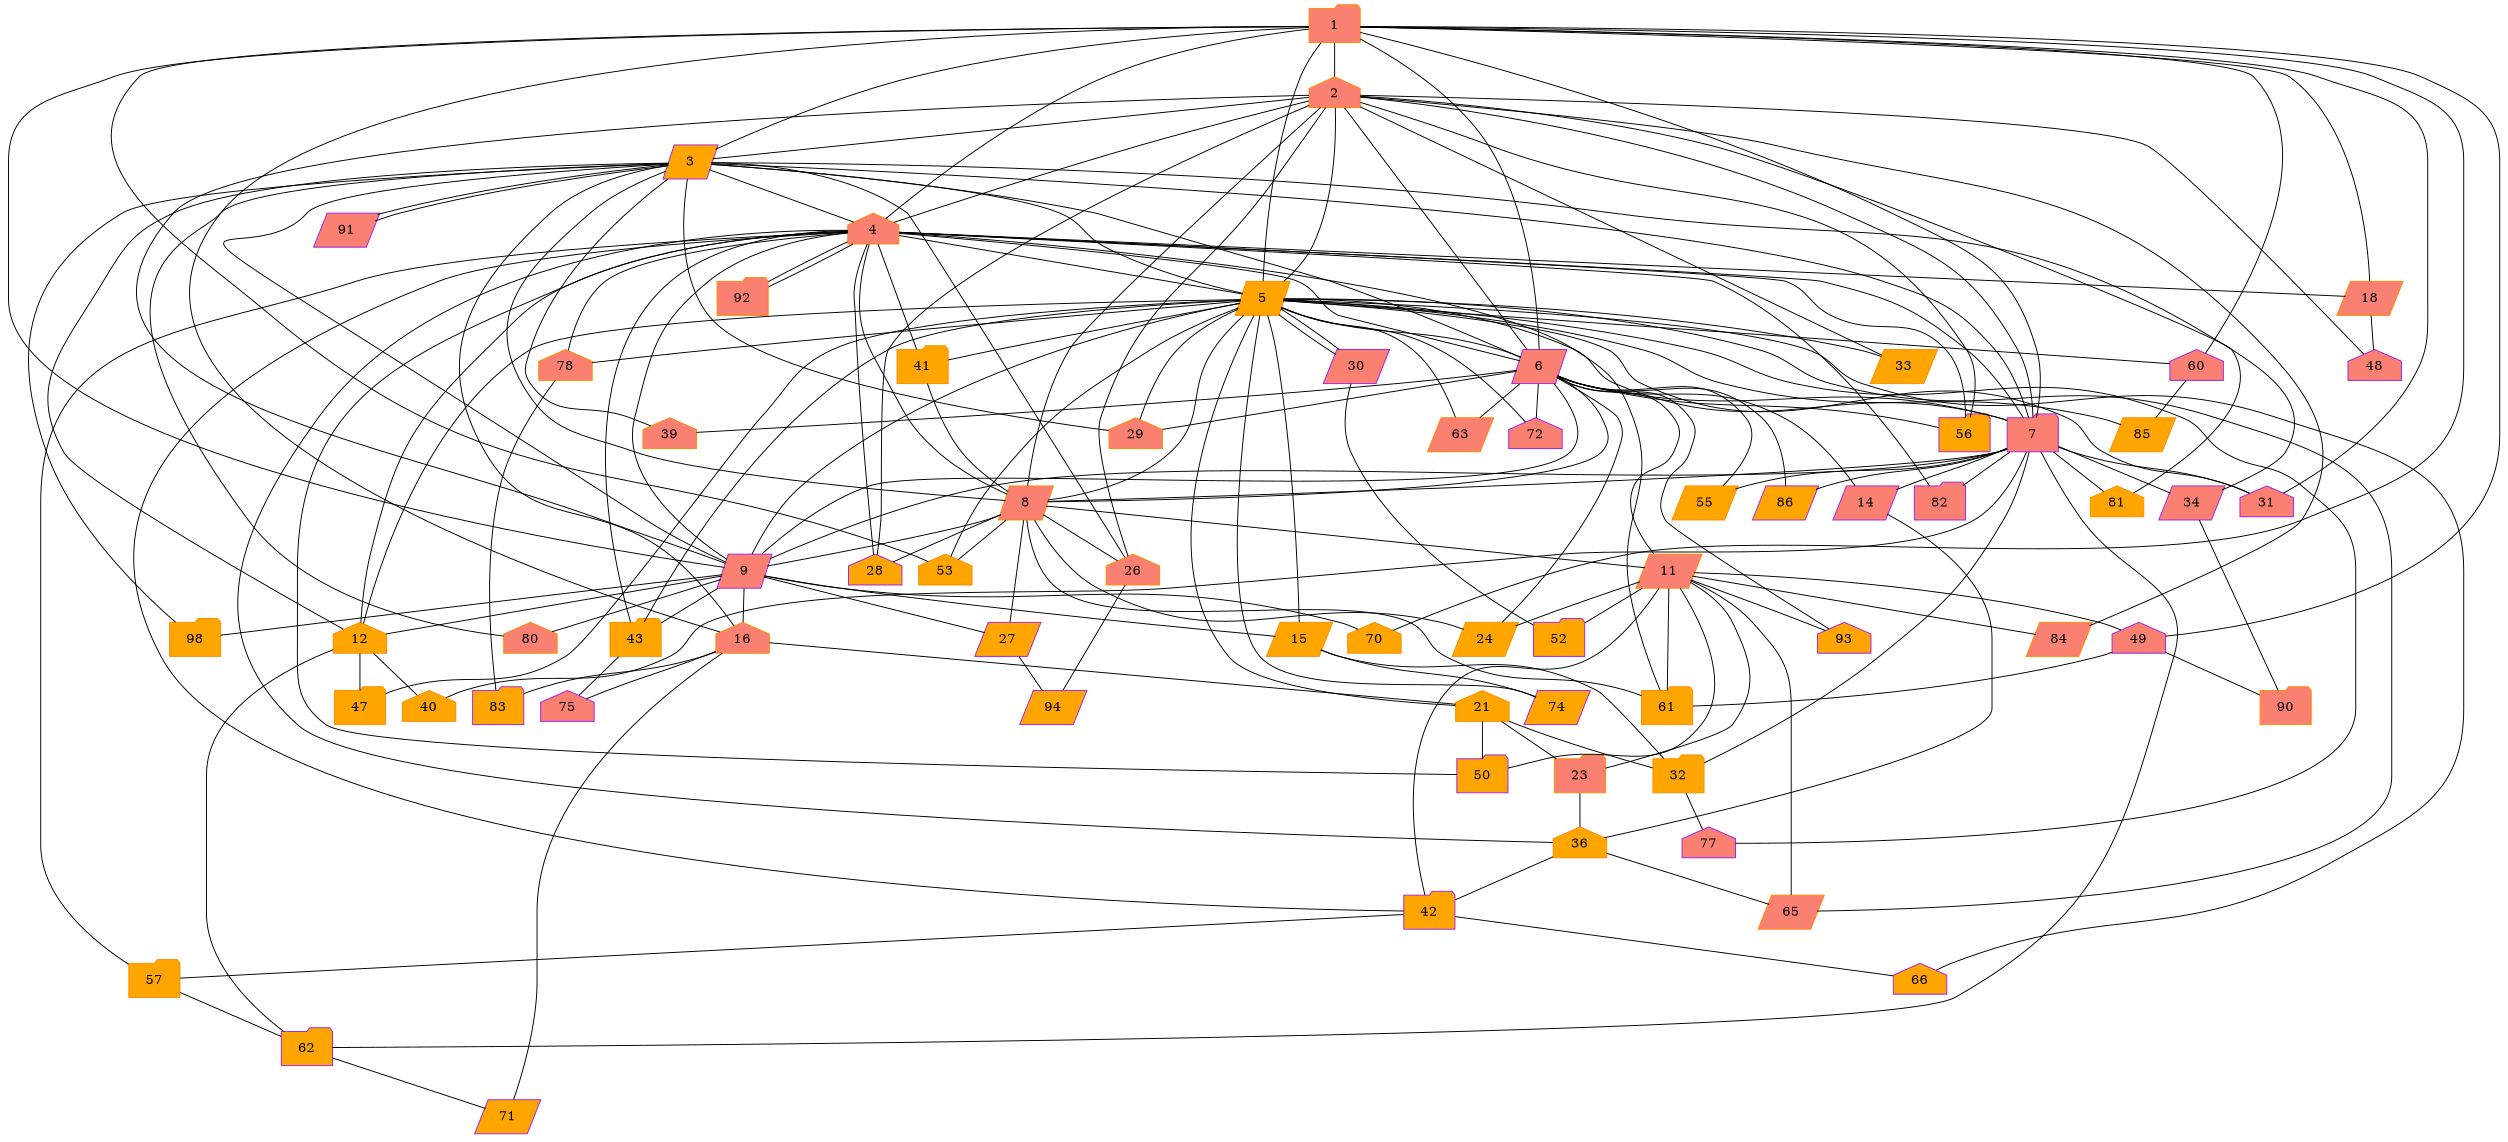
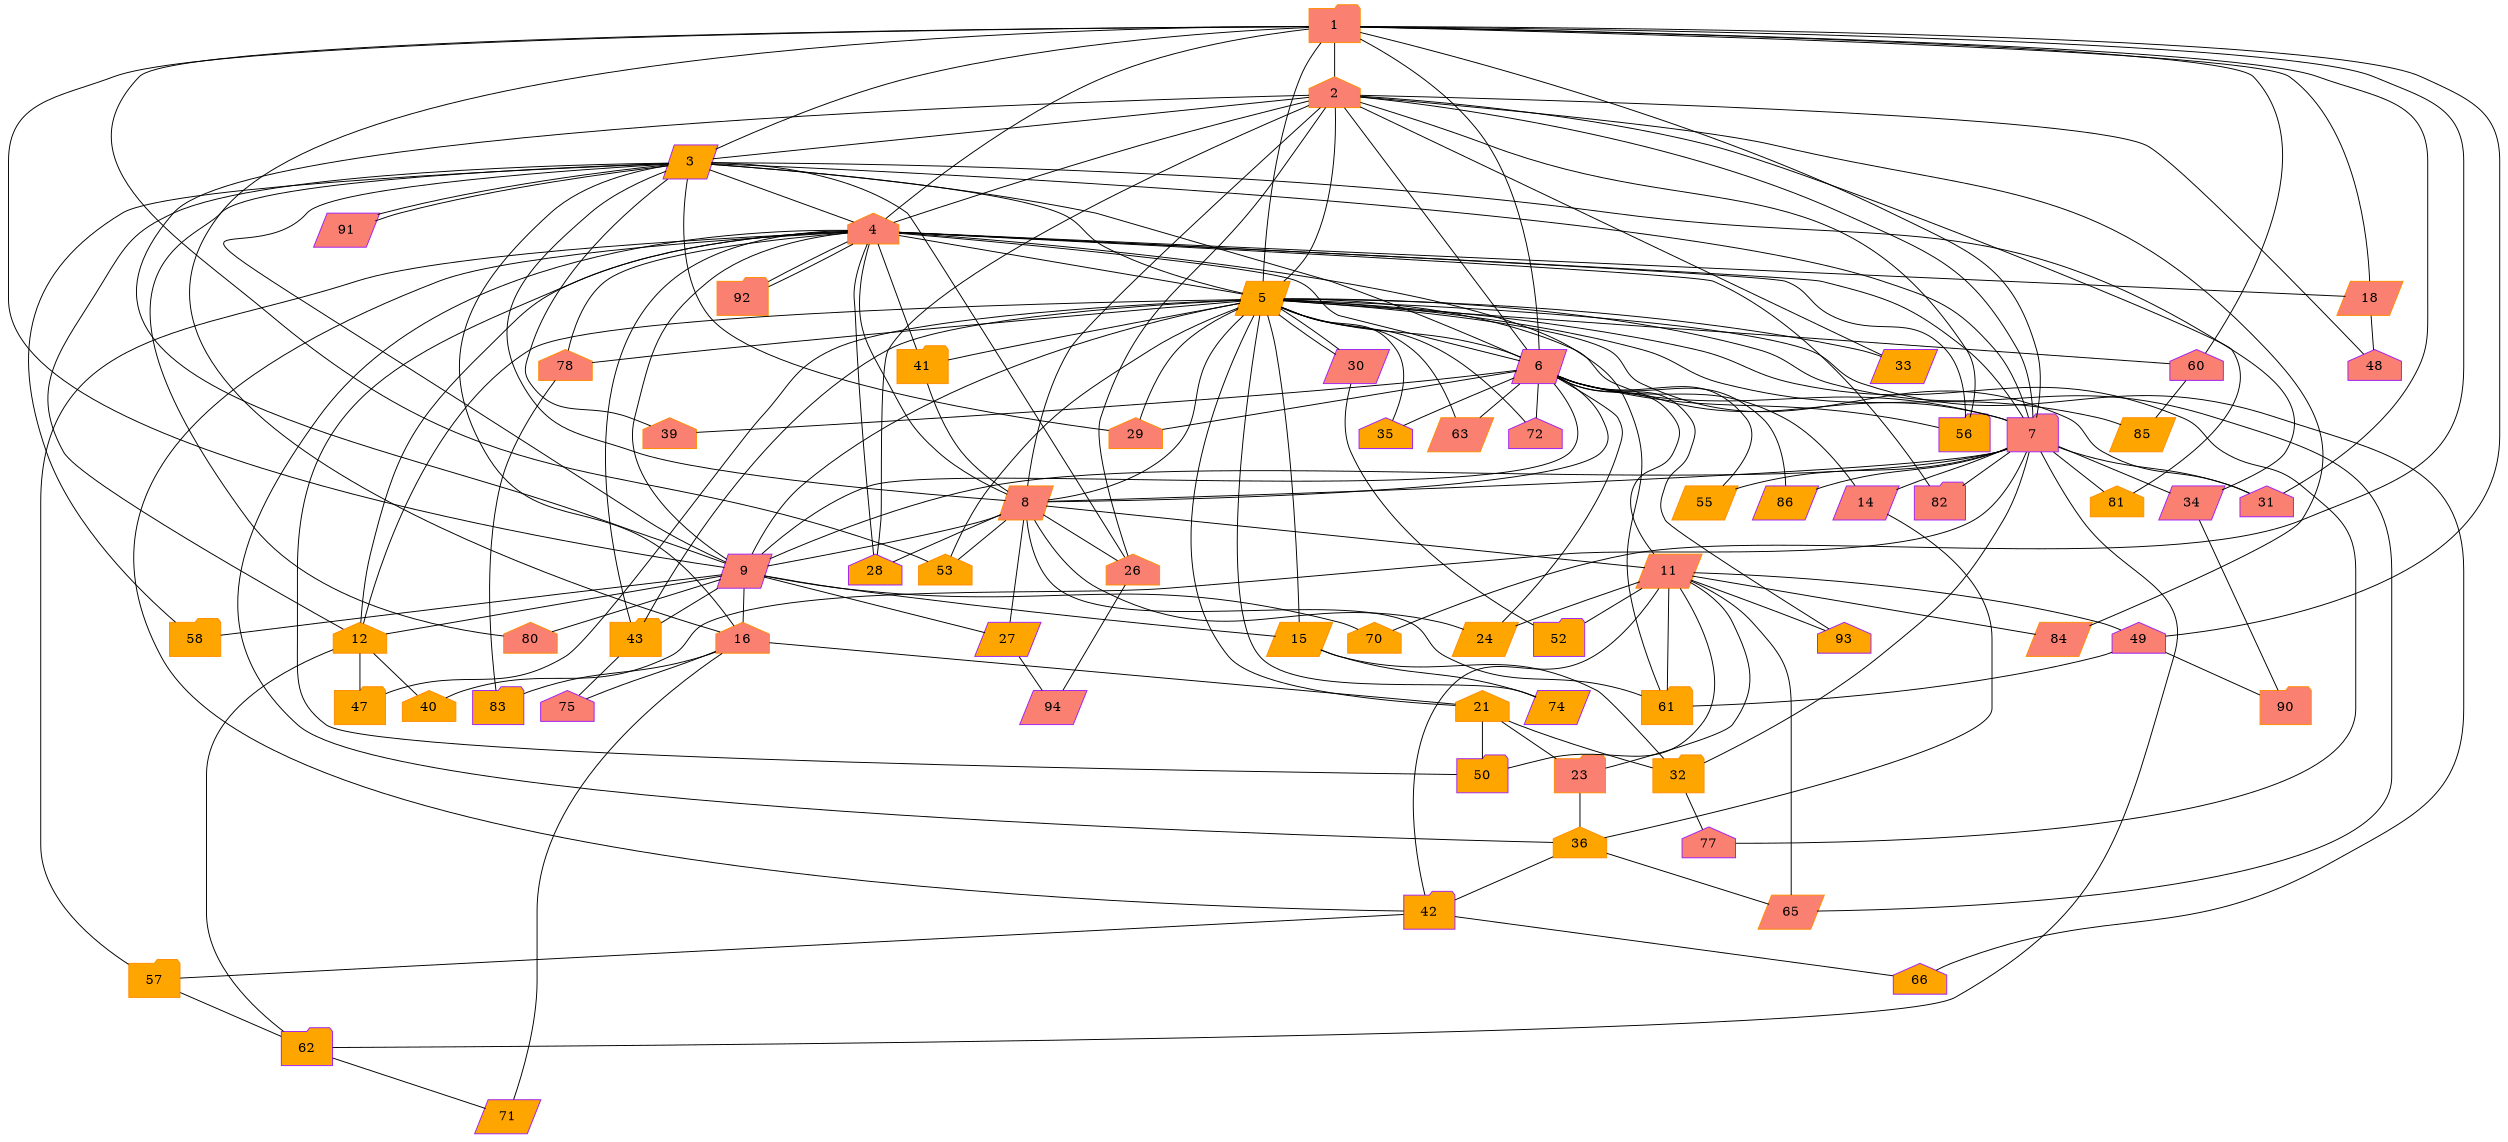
(1904, 367) -> (1904, 367)
none -> (1386, 435)
(195, 639) -> (195, 639)
(1053, 708) -> (1053, 708)
